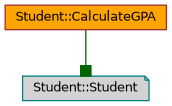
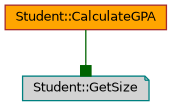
(86, 88) -> (86, 88)
